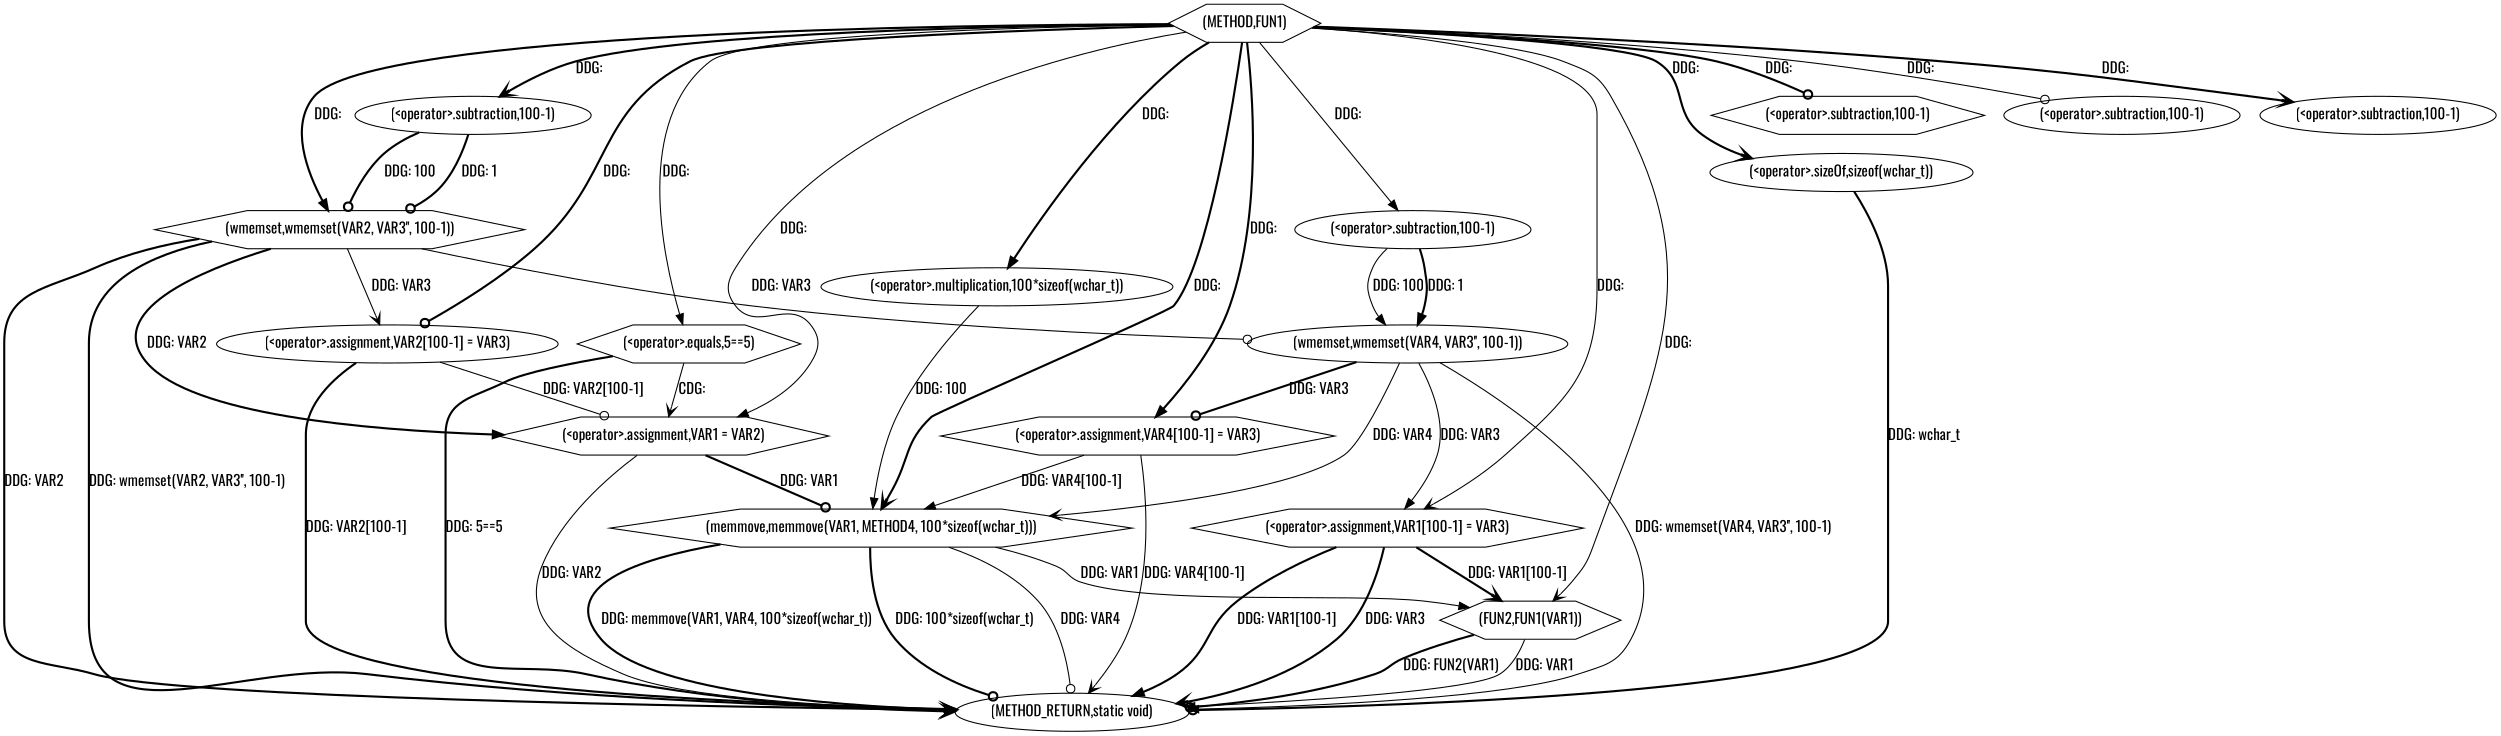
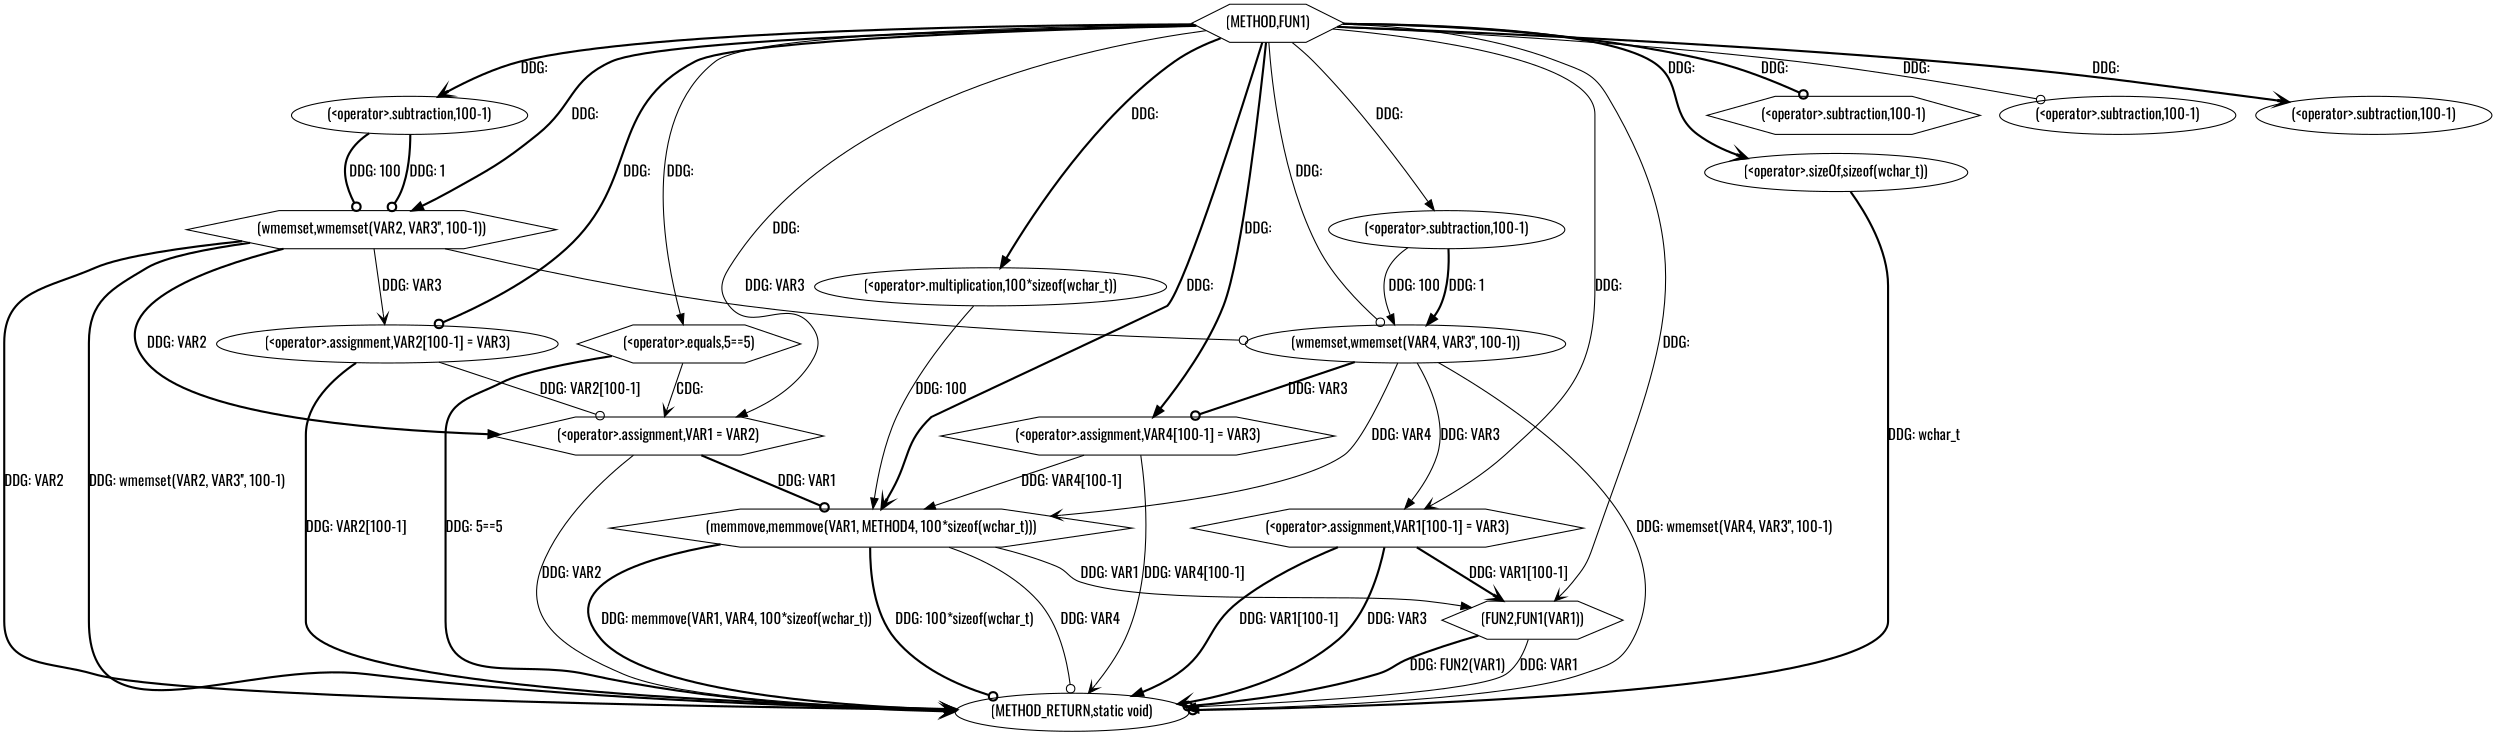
none -> (1296, 193)
